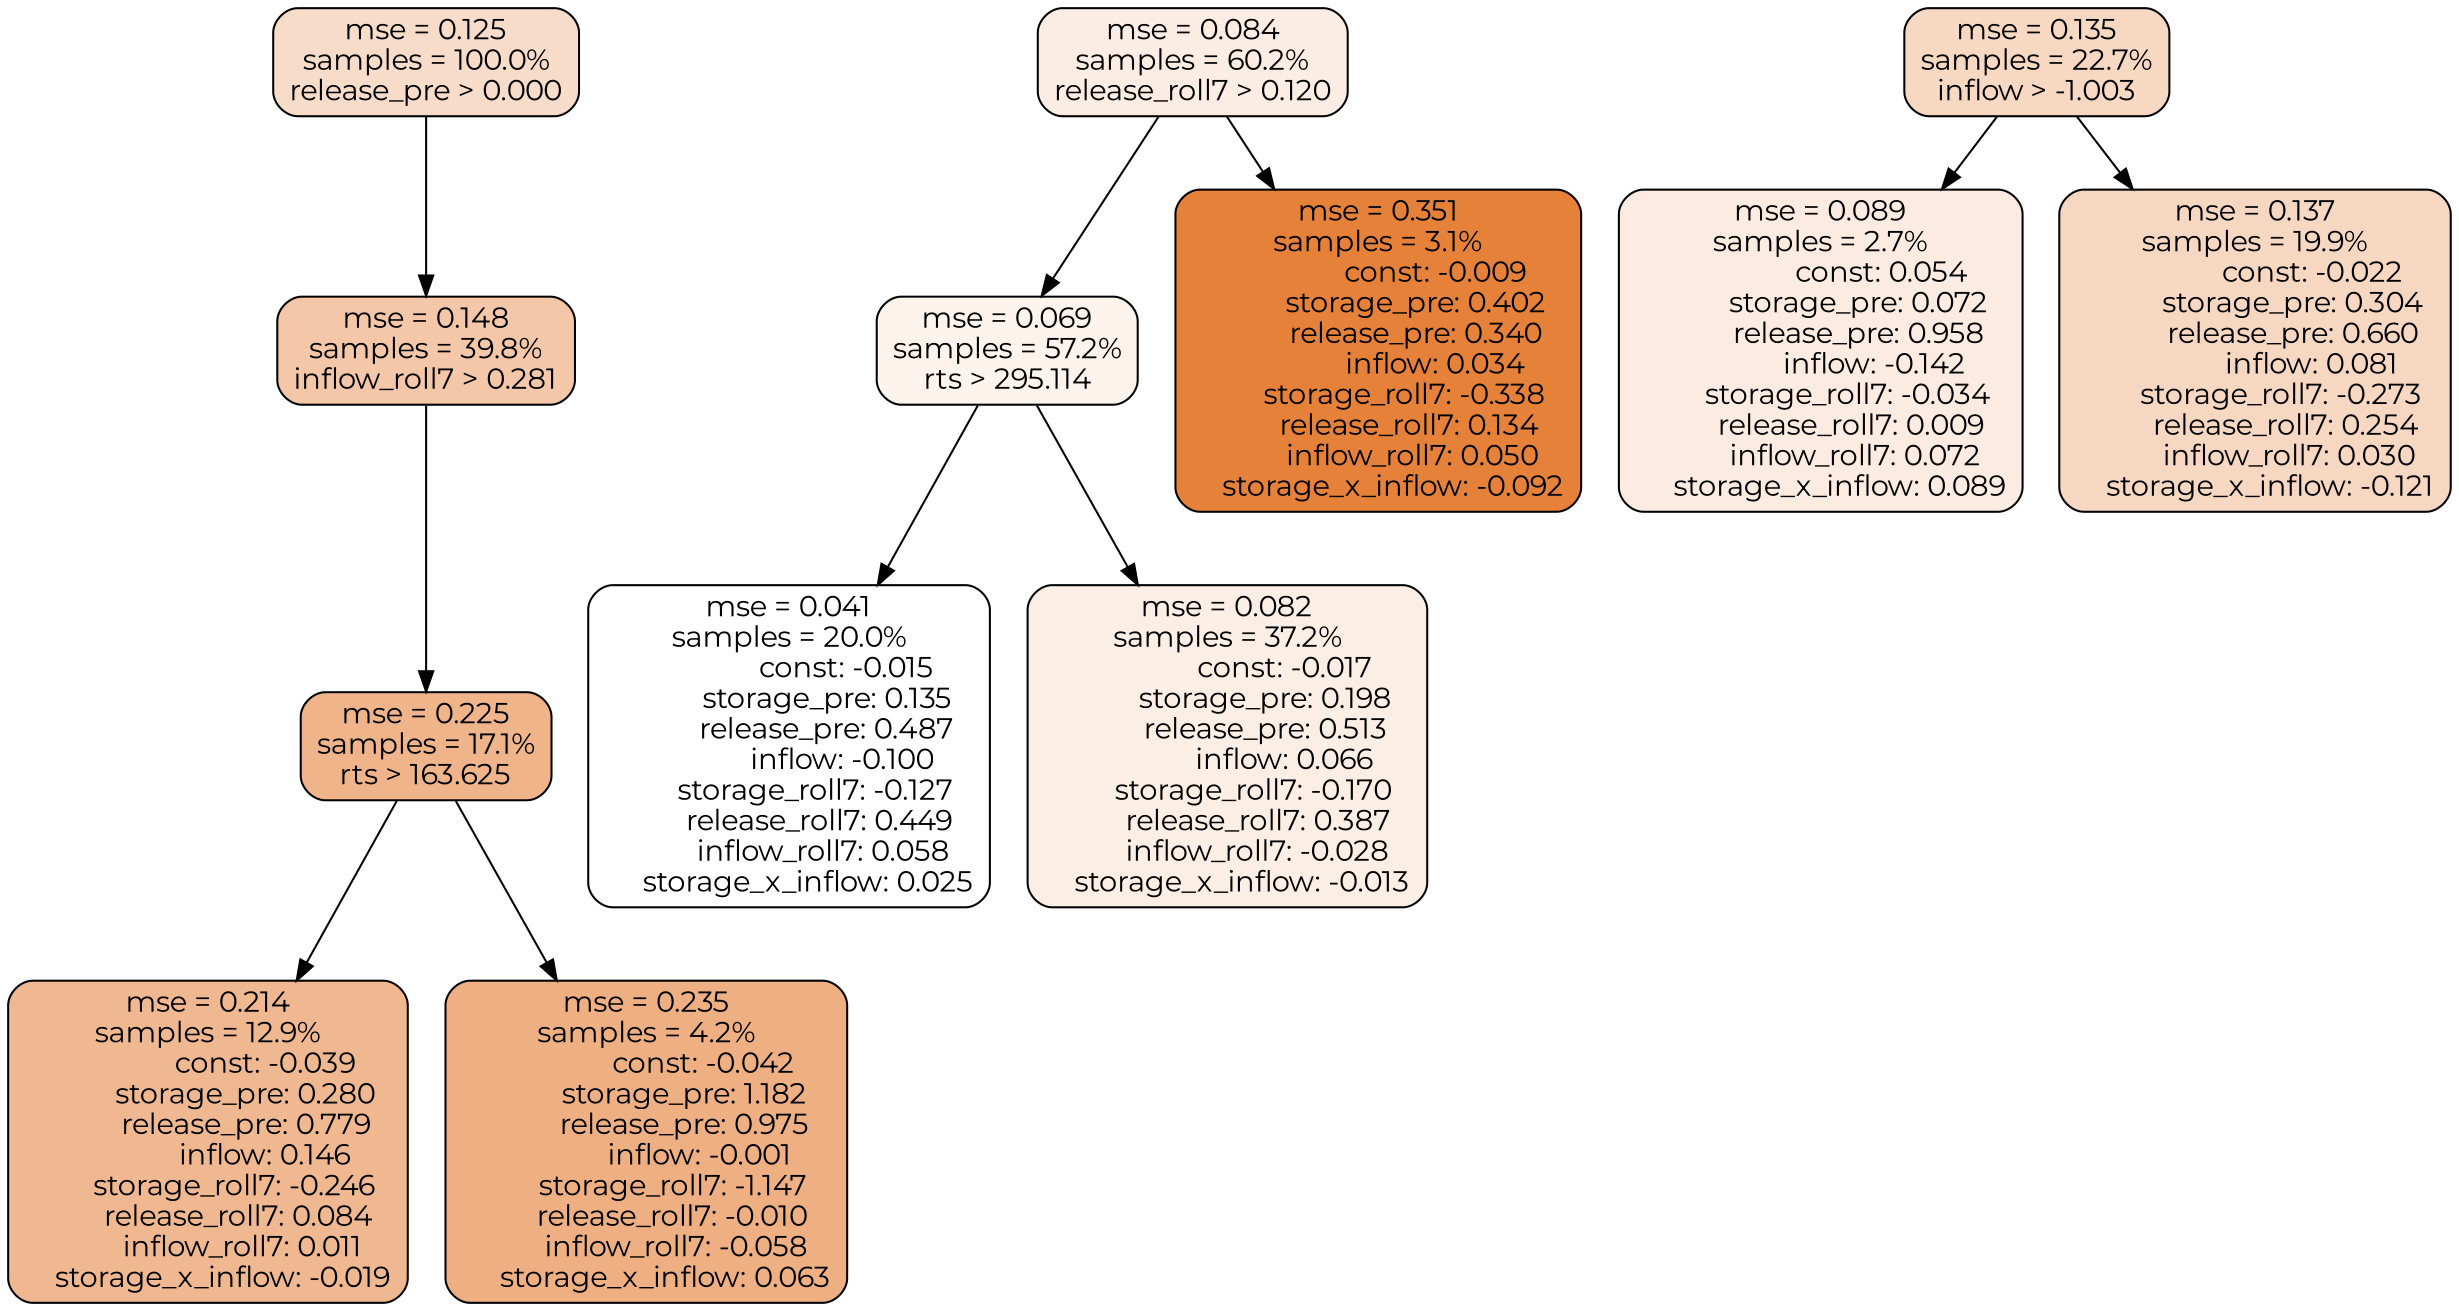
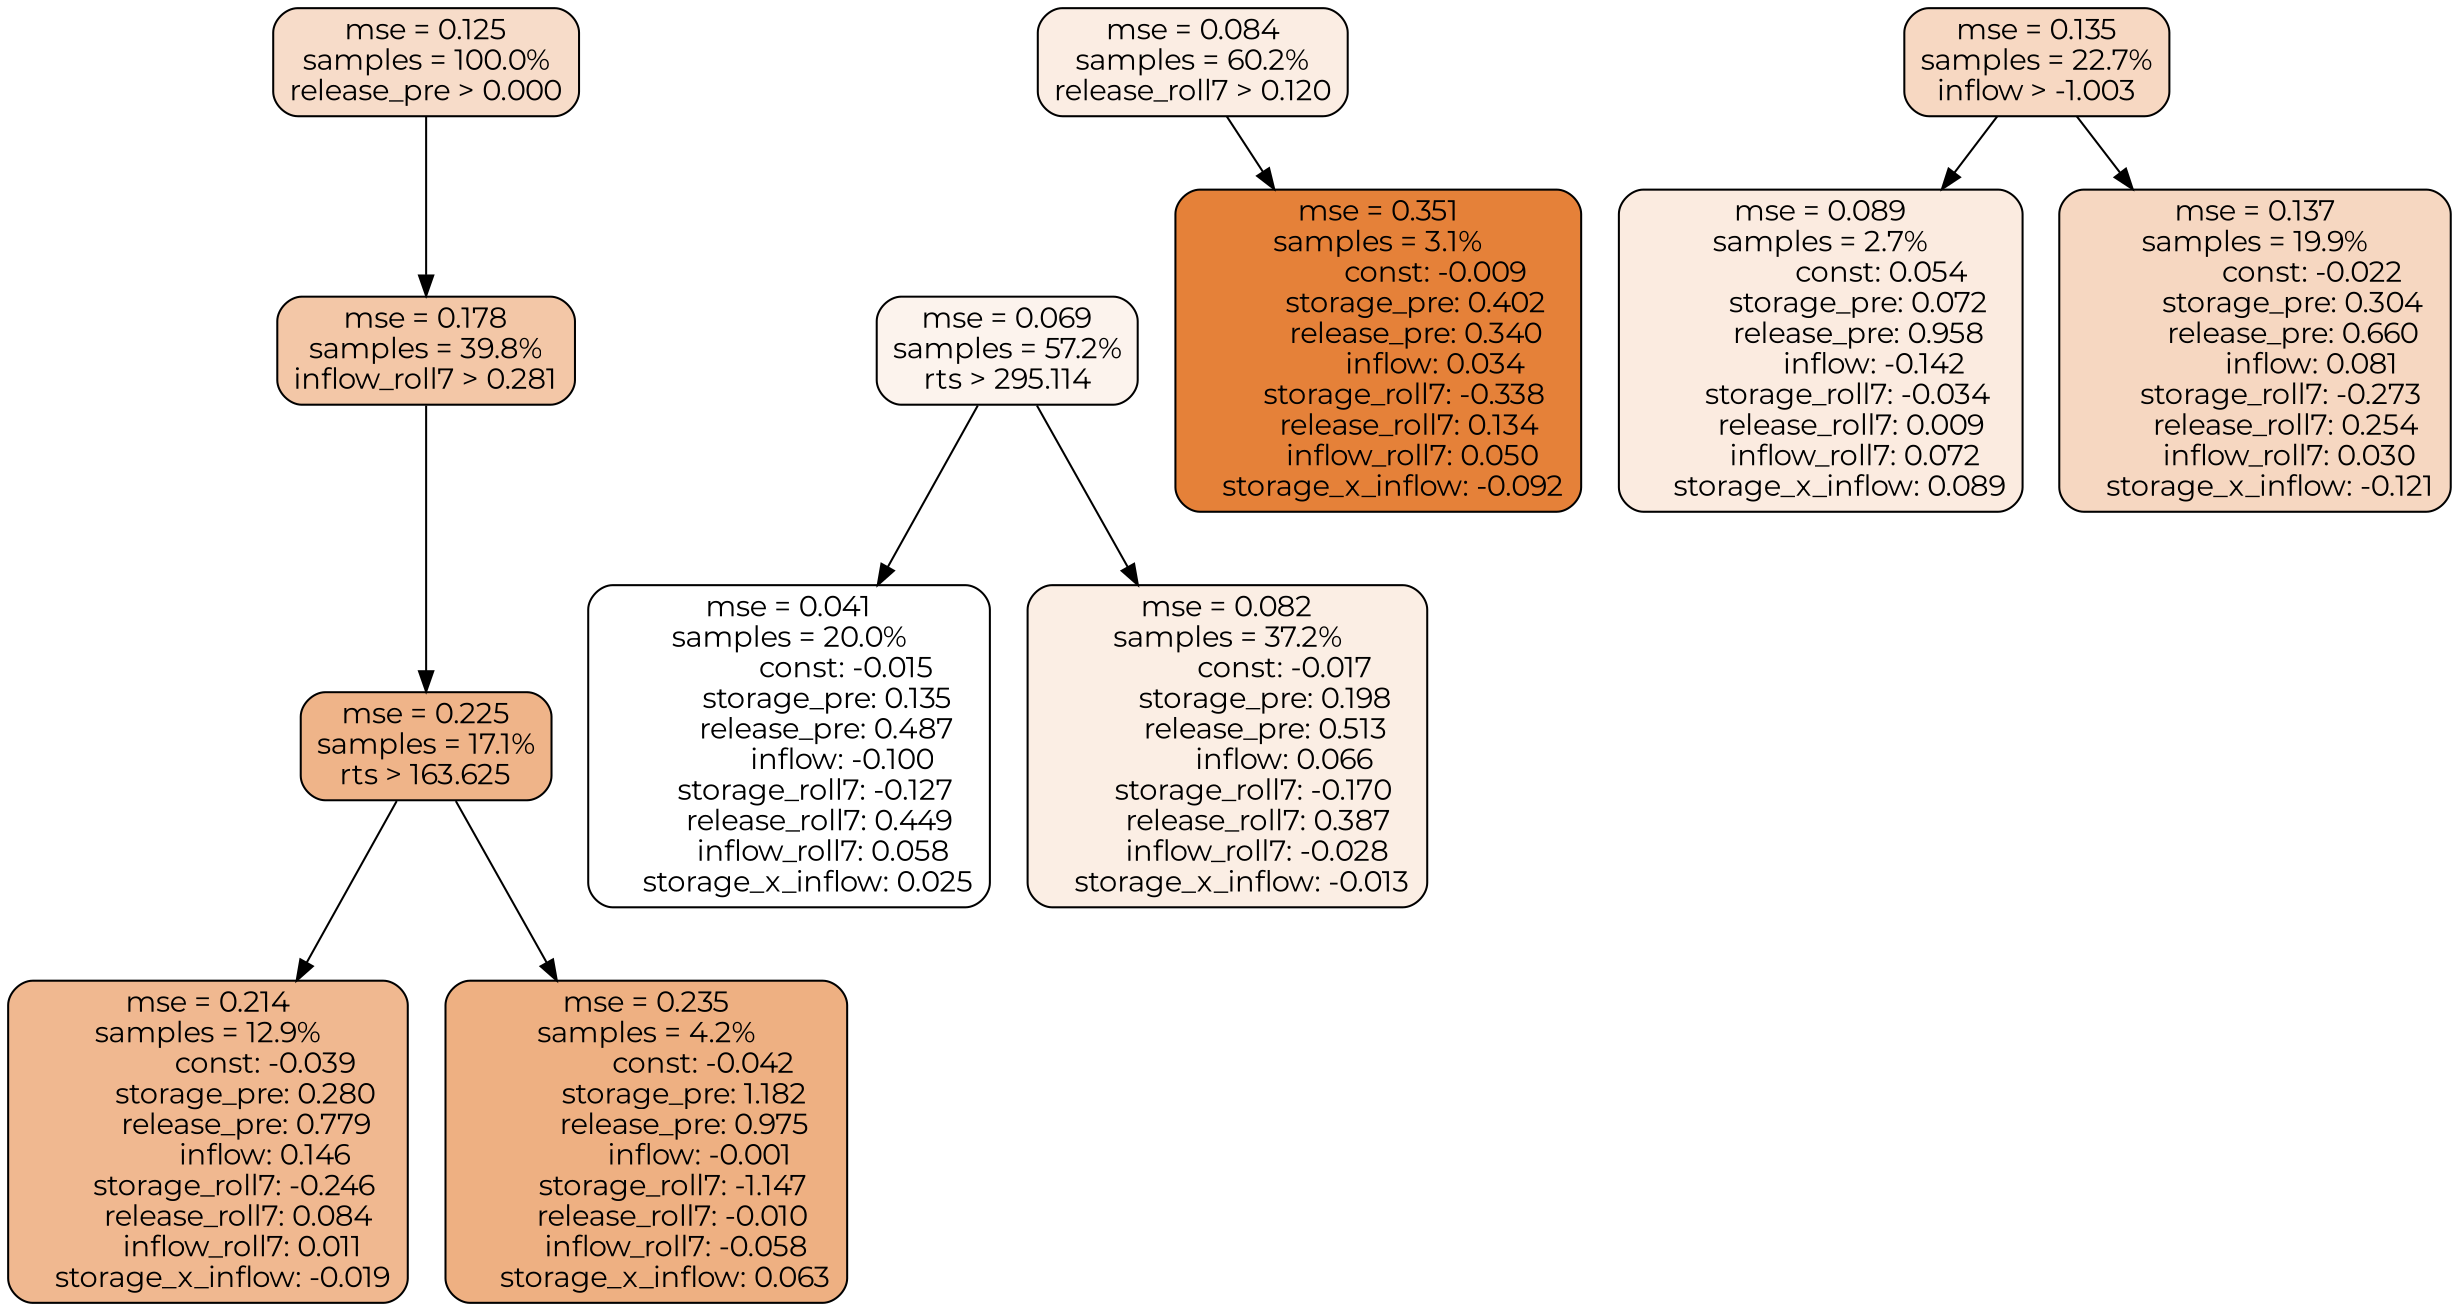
(1106, 197) -> none
(426, 351) -> (426, 351)
